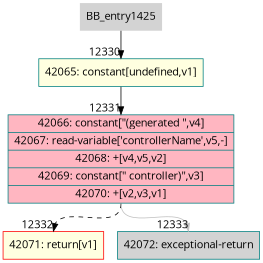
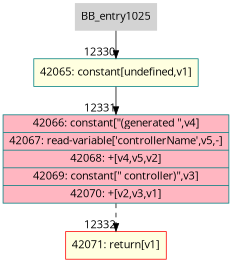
(121, 17) -> (116, 17)
(189, 245) -> none
